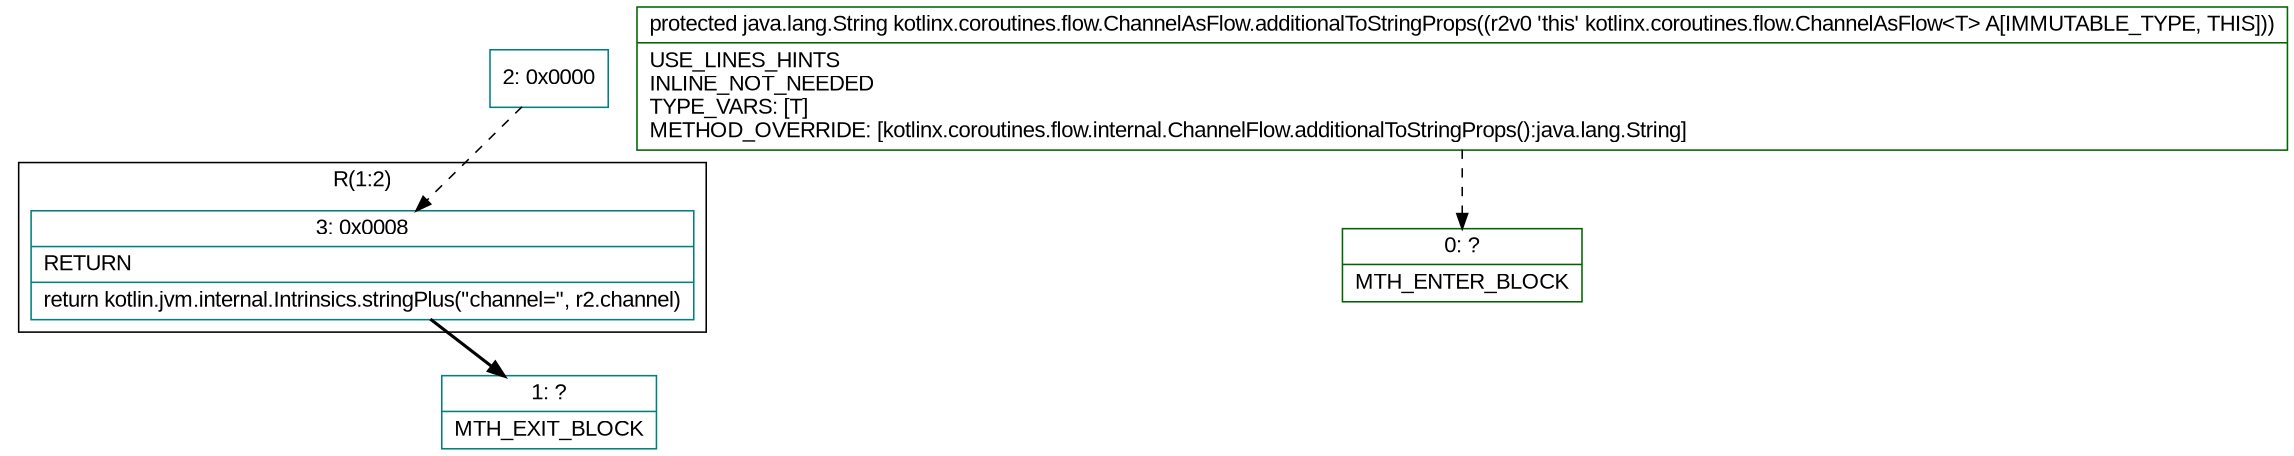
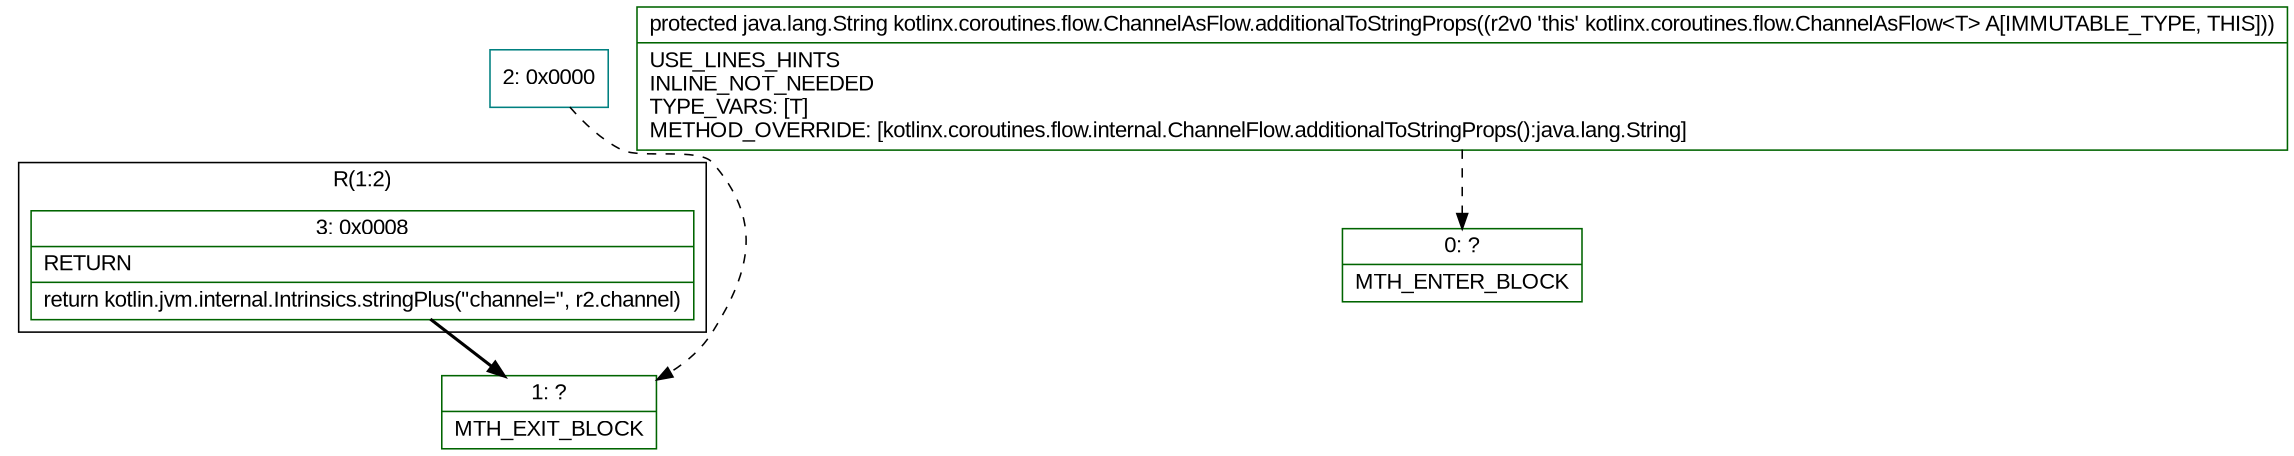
(477, 151) -> (735, 197)
(362, 265) -> (362, 265)
(549, 412) -> (549, 412)
